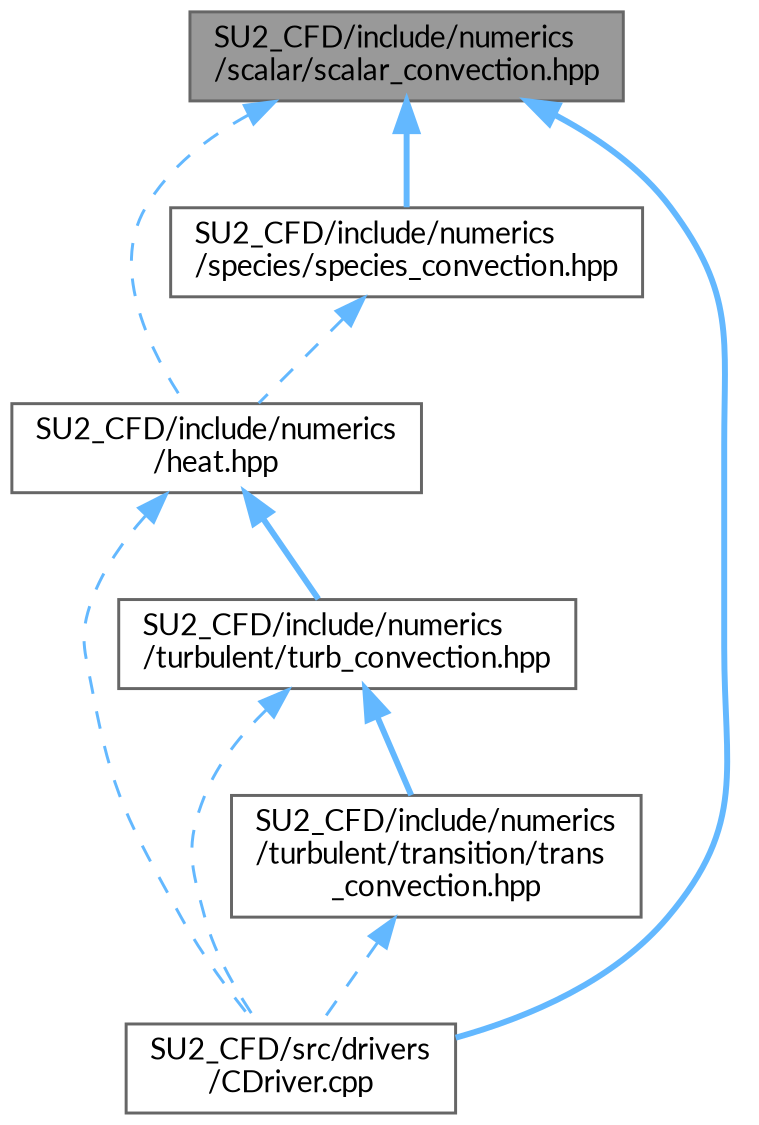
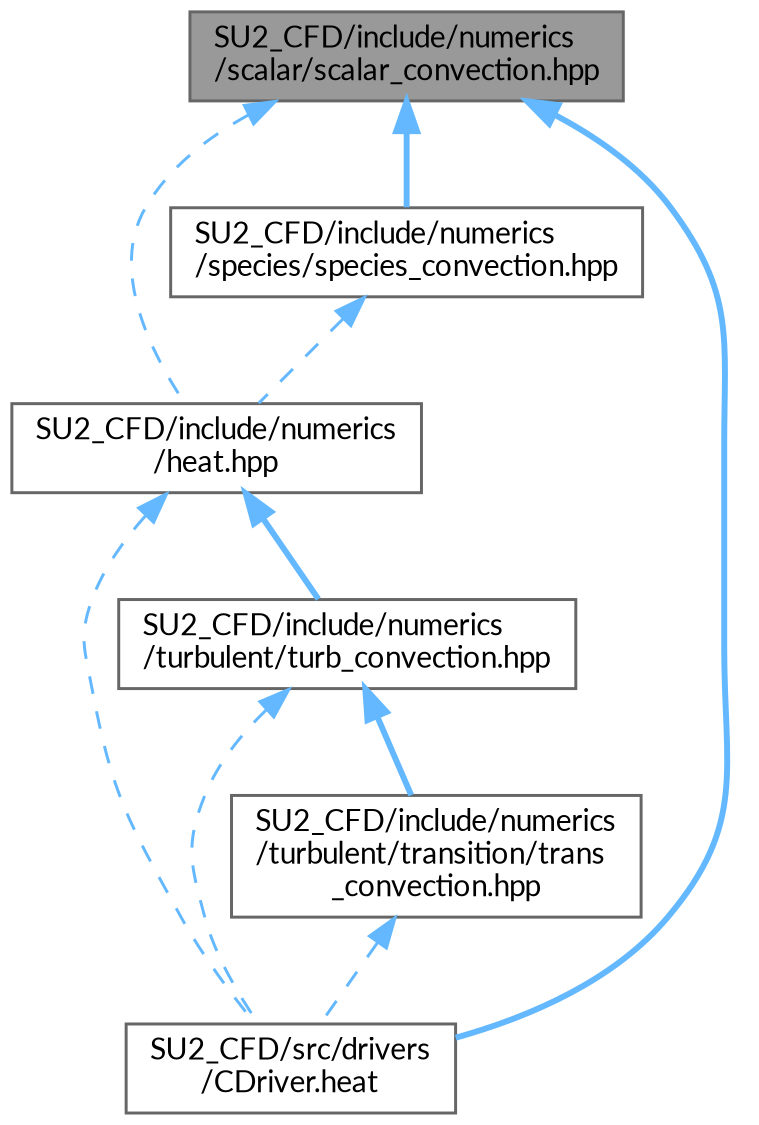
(291, 1068) -> (291, 1068)
